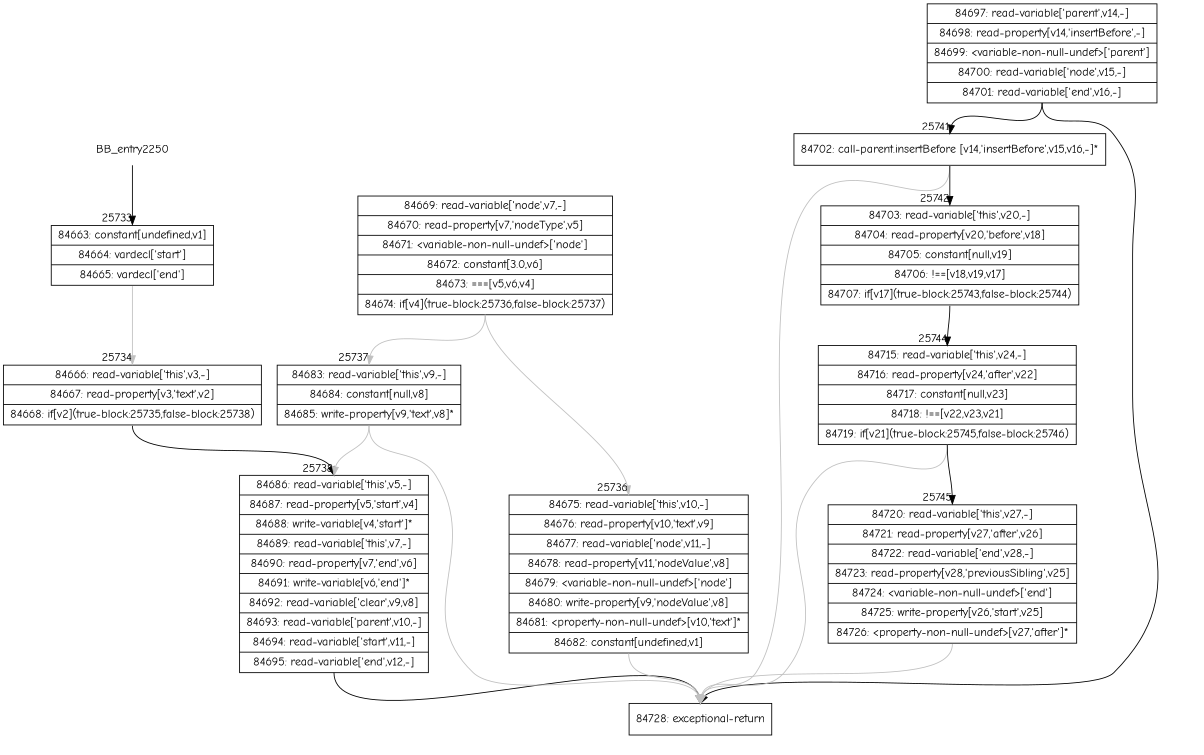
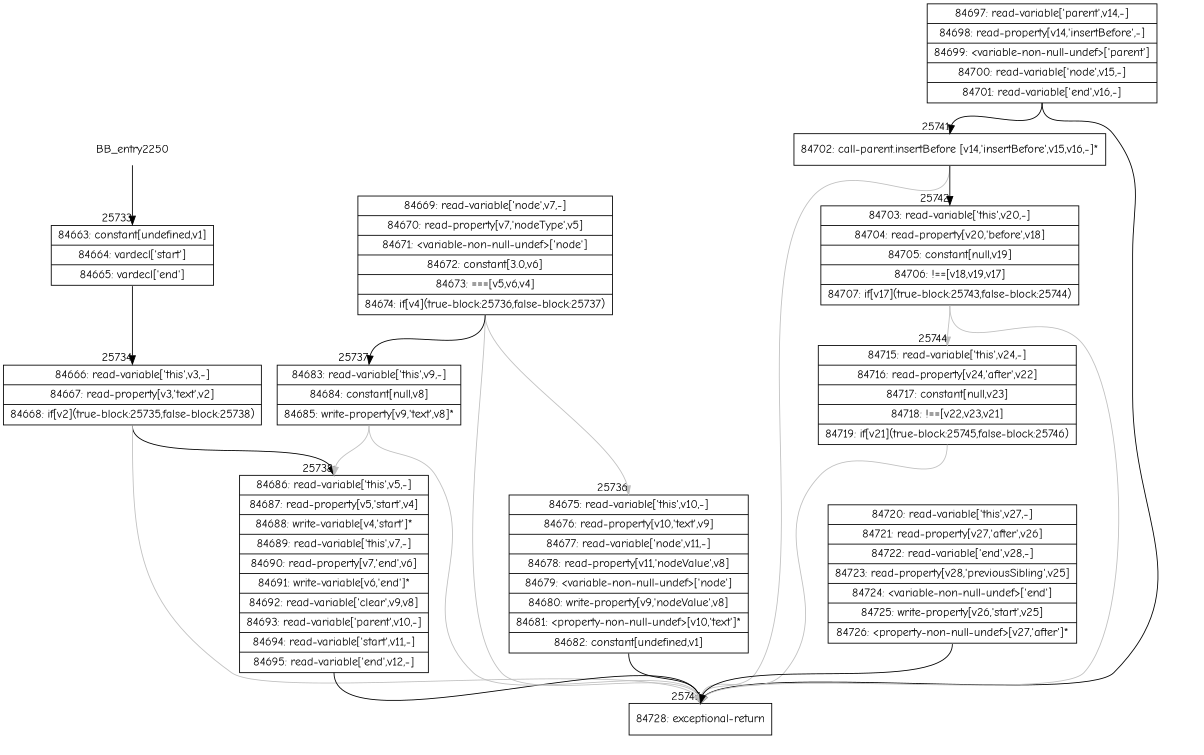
(132, 321) -> (132, 321)
(949, 321) -> (949, 324)
(431, 340) -> (431, 340)
(949, 470) -> none
none -> (476, 597)
none -> (1107, 621)
(831, 674) -> (831, 674)
(660, 678) -> (660, 678)
none -> (324, 683)
